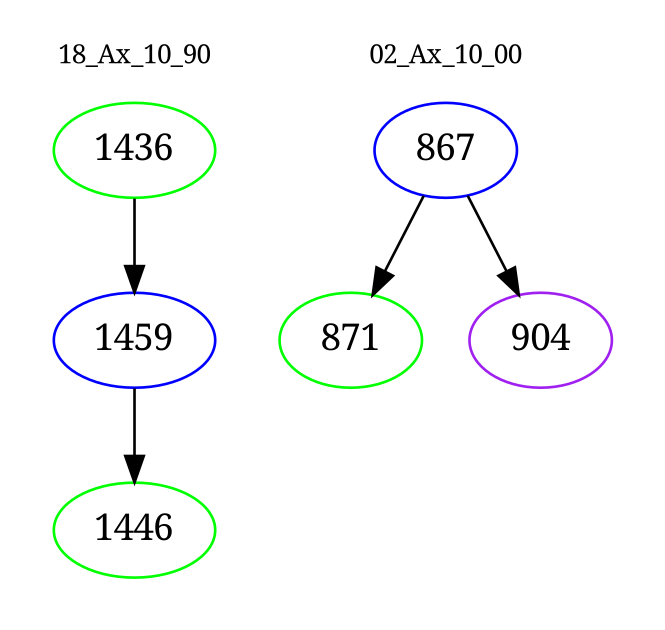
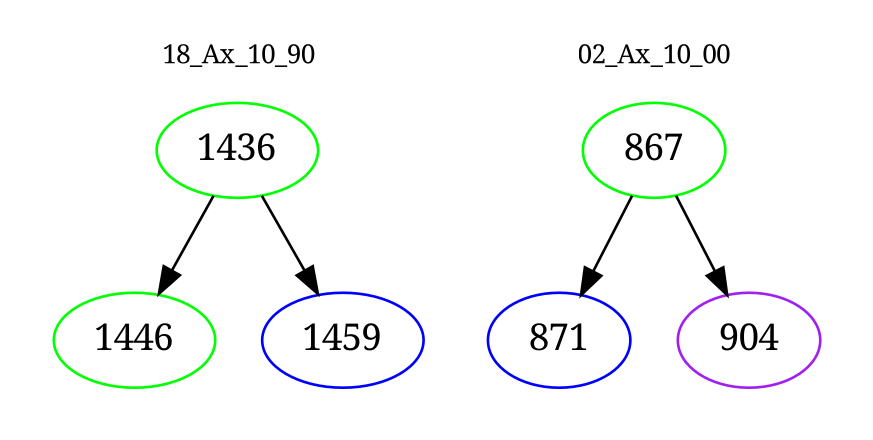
(446, 150) -> (654, 150)
(351, 340) -> (559, 340)
(135, 422) -> (193, 233)
